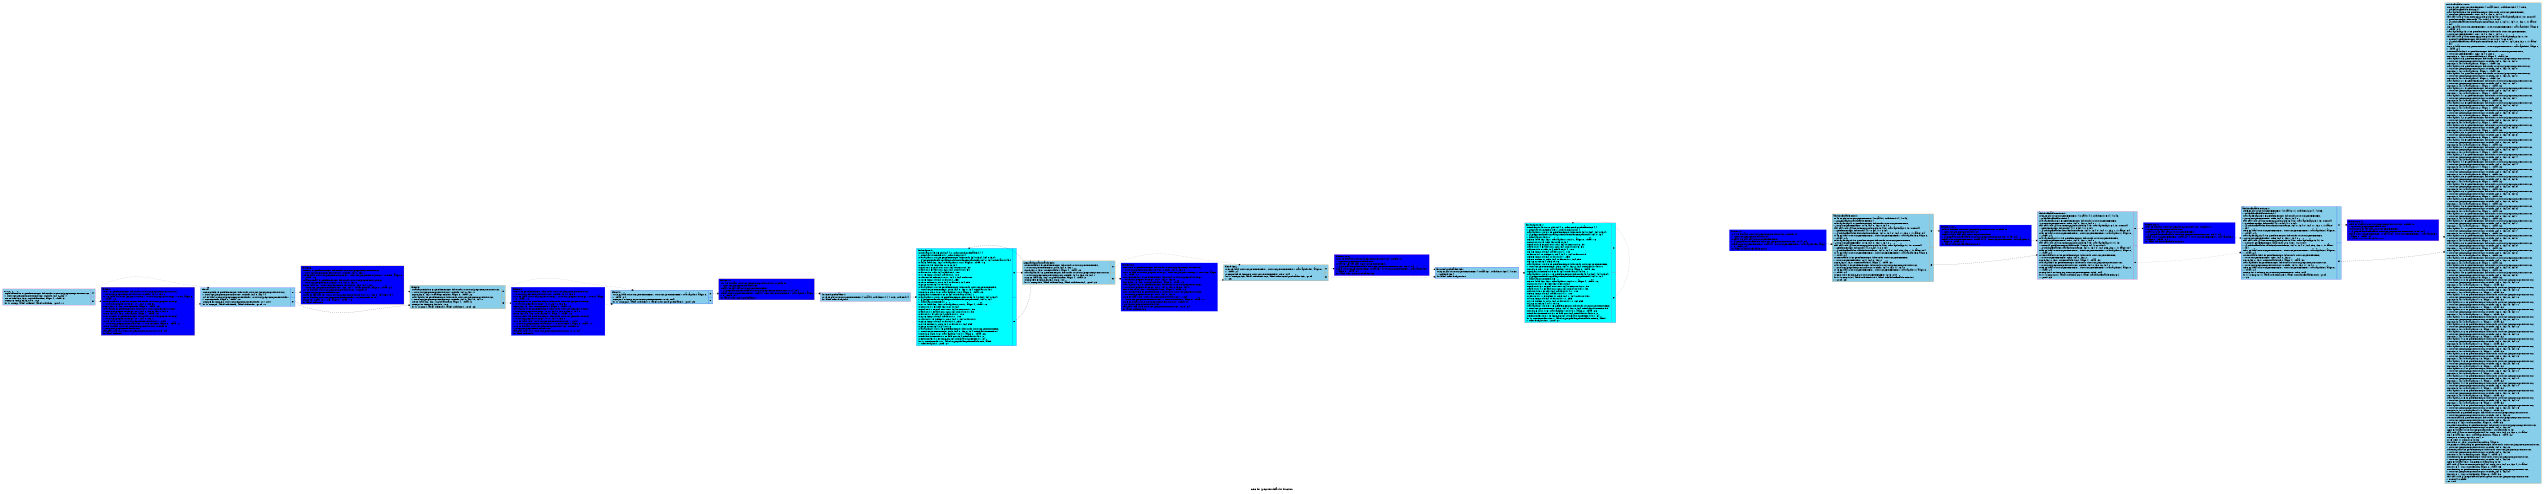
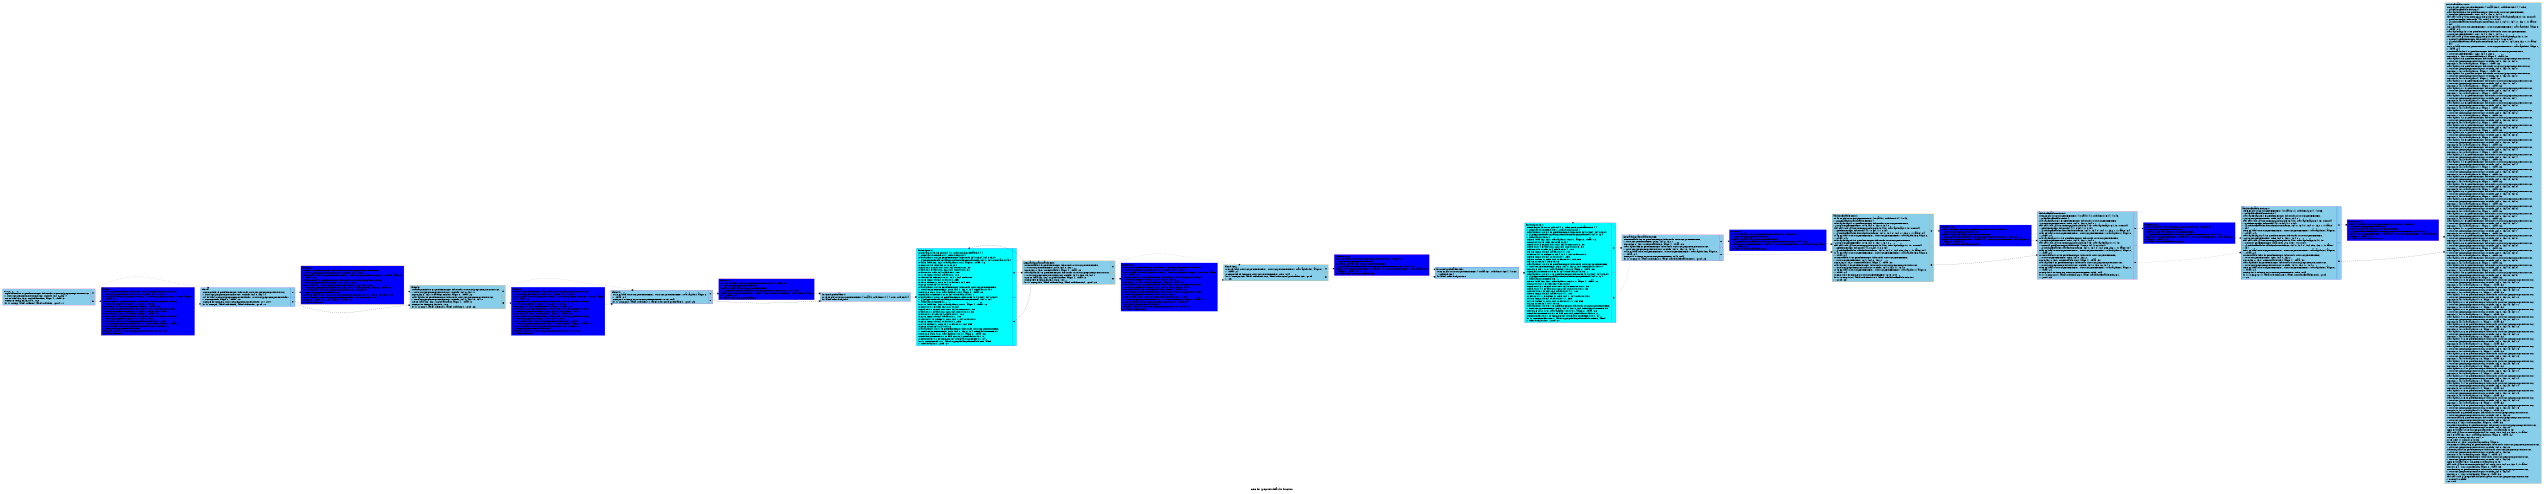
none -> (1673, 248)
(662, 297) -> (662, 297)
none -> (766, 303)
